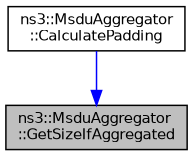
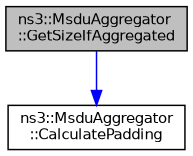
(97, 71) -> (97, 71)
